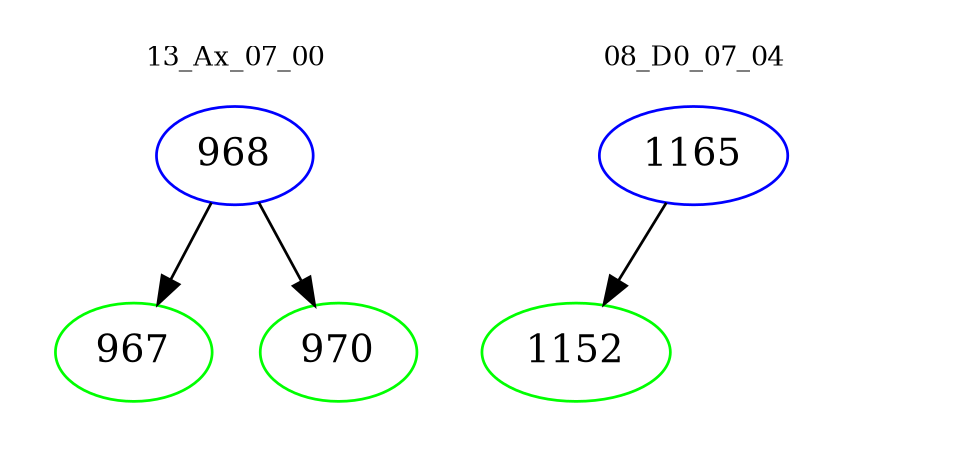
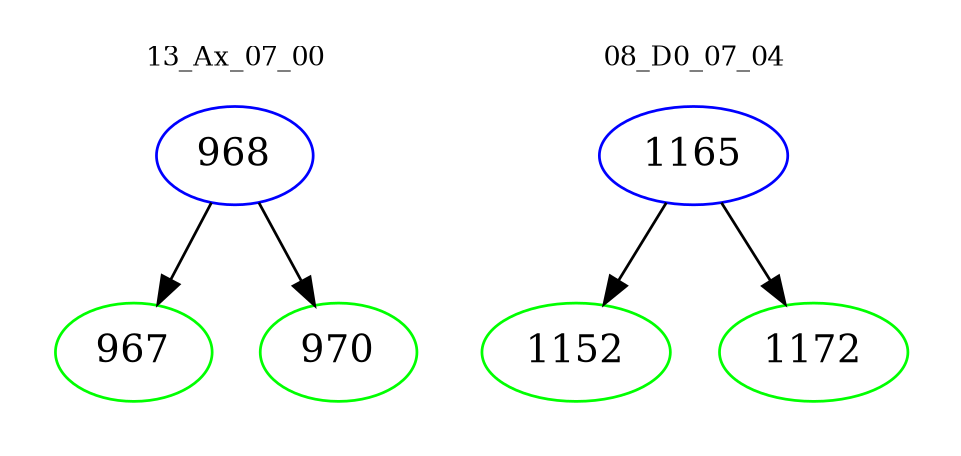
none -> (814, 352)
